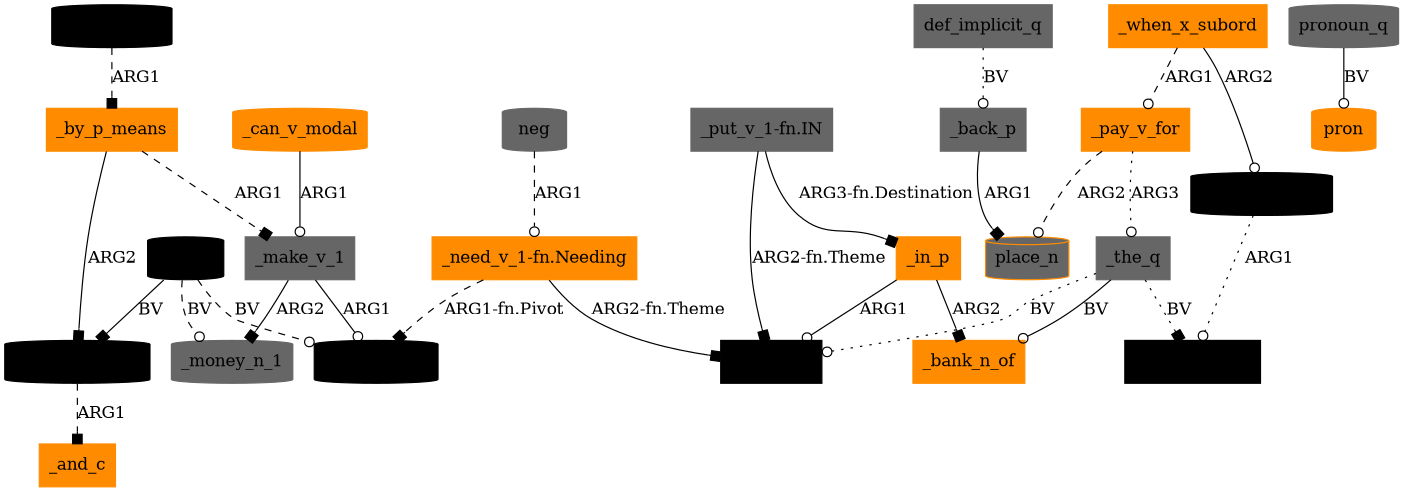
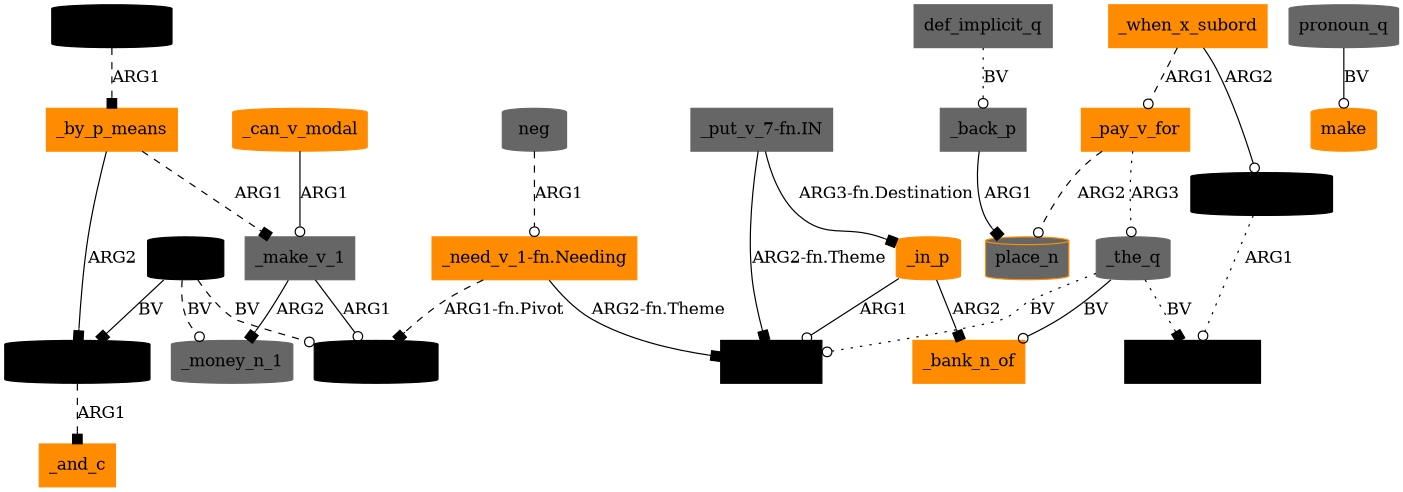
(762, 130) -> (762, 130)
(1344, 130) -> (1344, 130)
(928, 258) -> (928, 258)
(1133, 258) -> (1133, 258)
